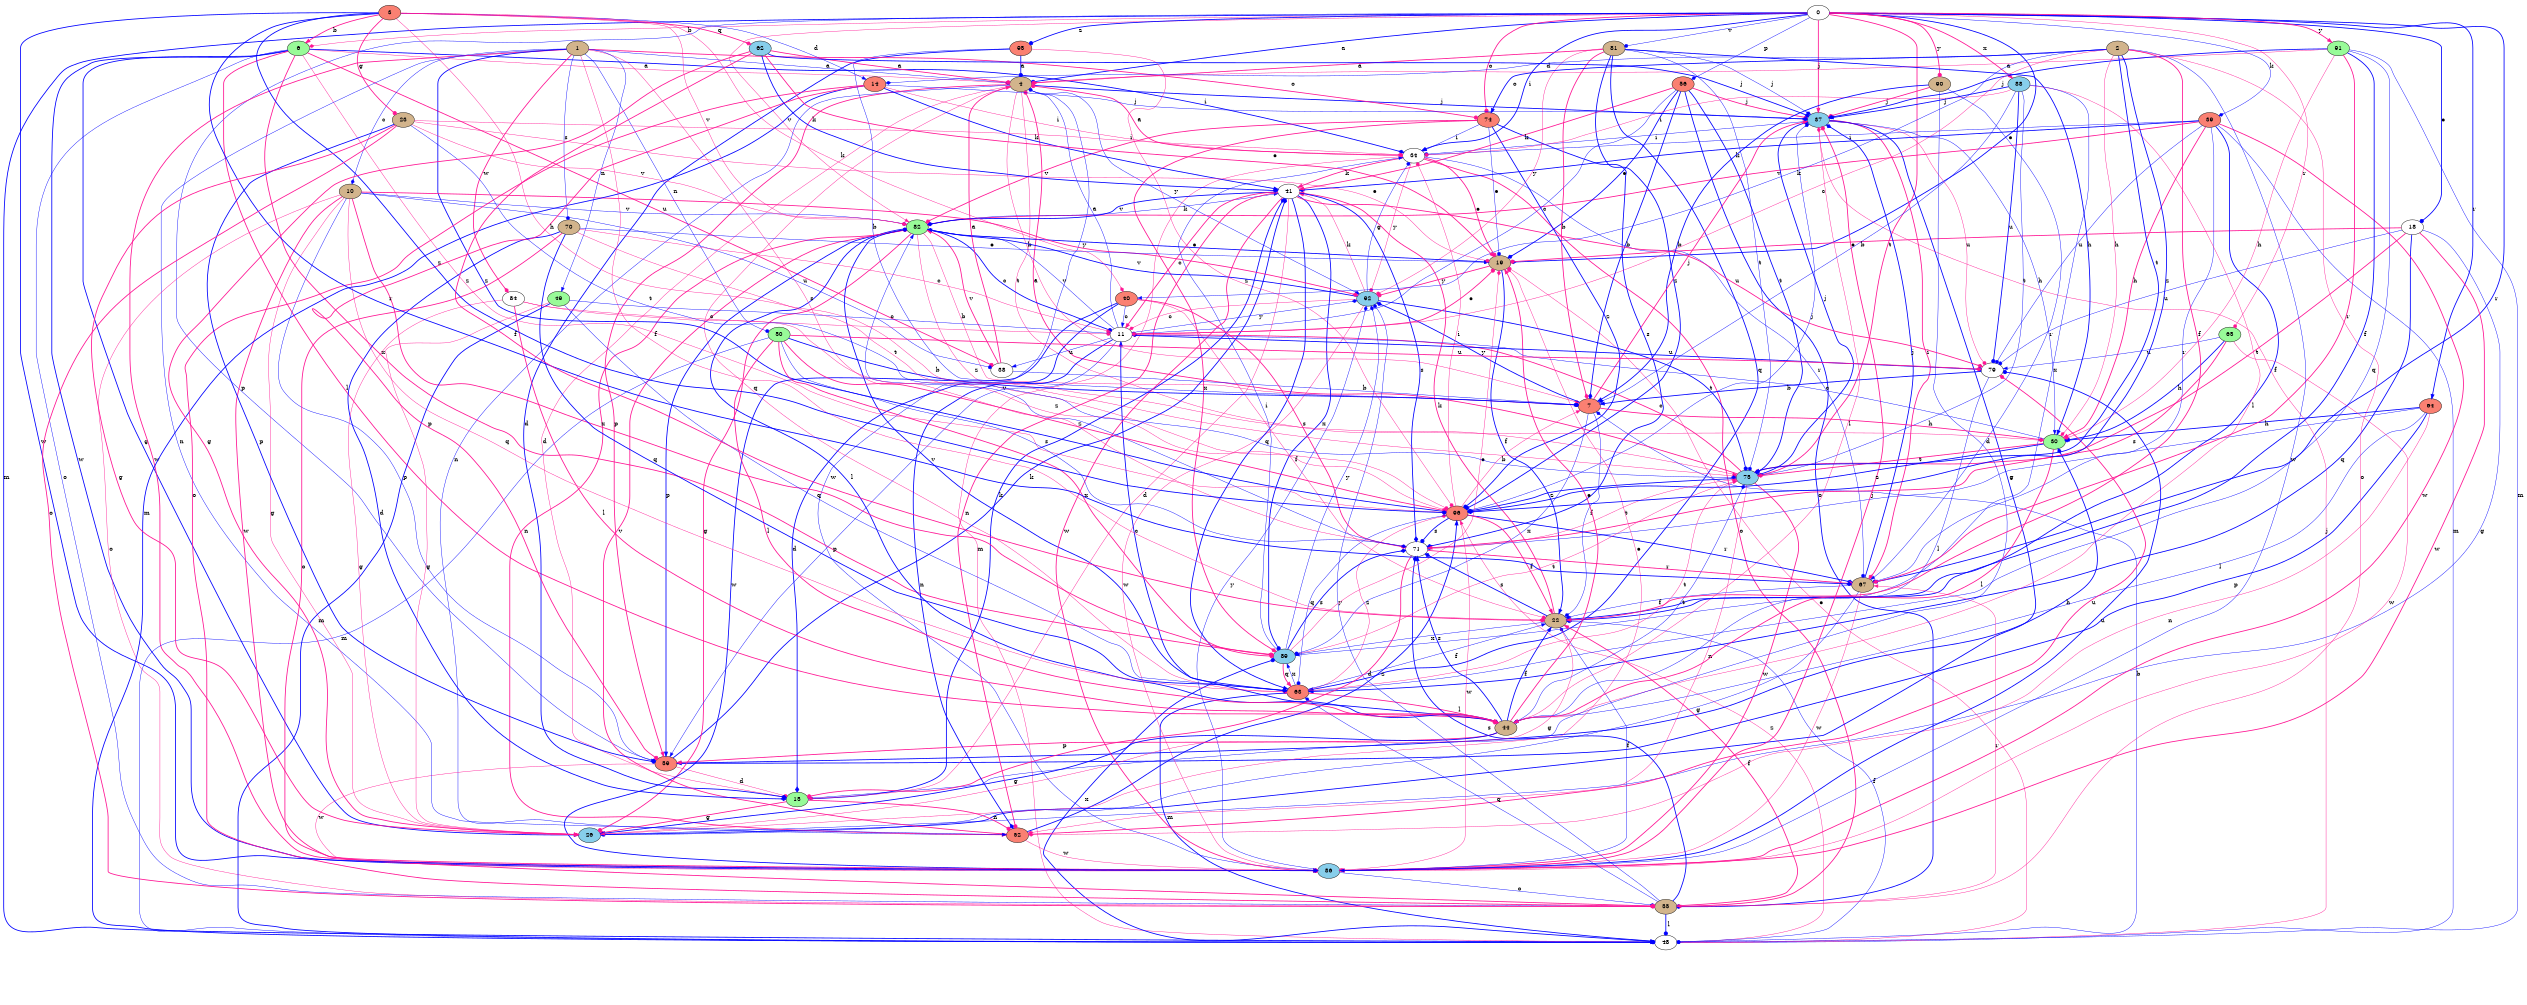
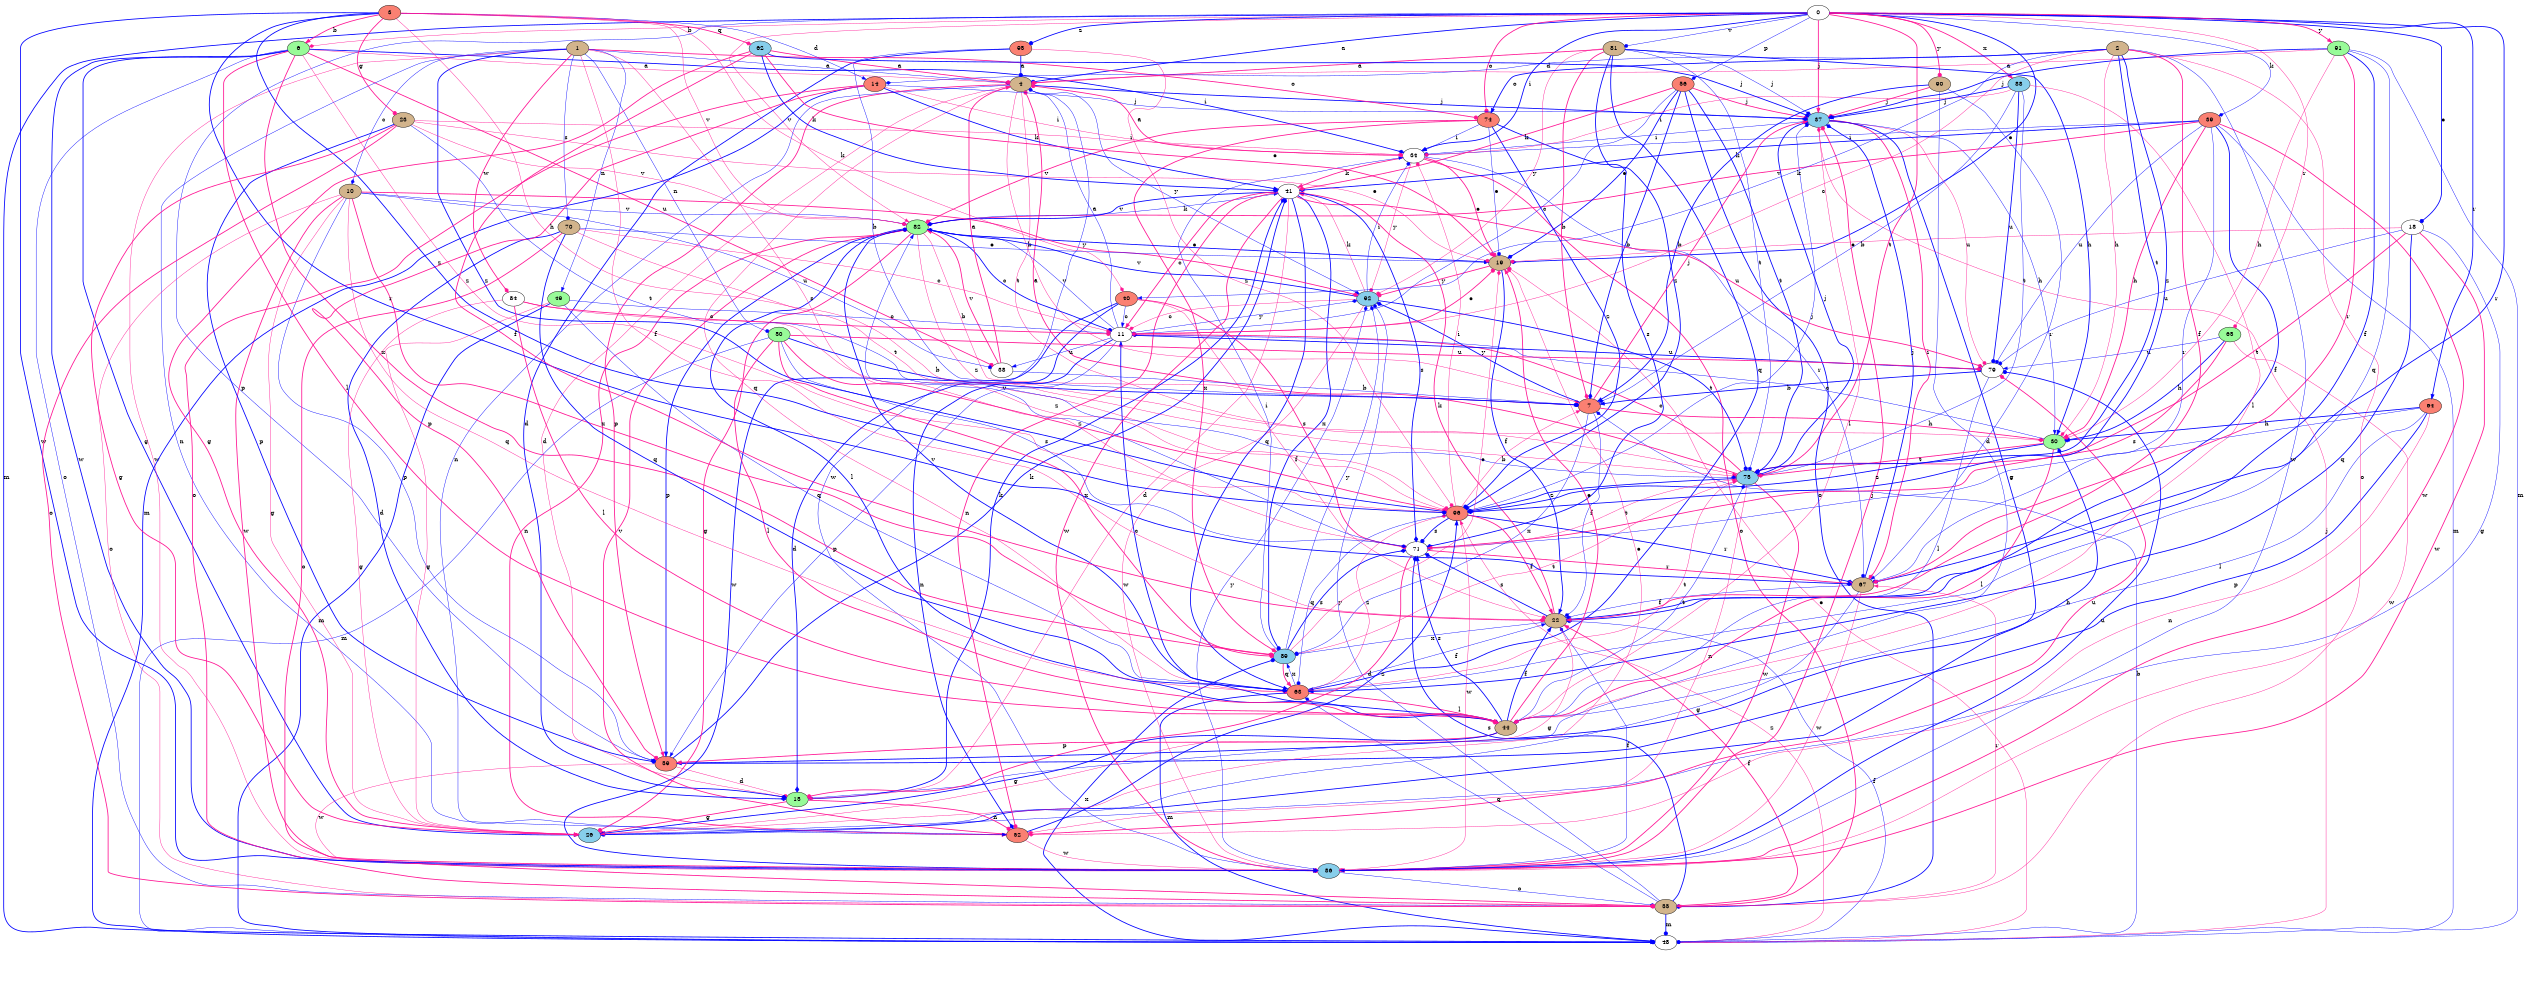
(1509, 140) -> (1509, 140)
(1379, 227) -> (1379, 227)
(1957, 238) -> (1957, 238)
(815, 324) -> (815, 324)
(1290, 404) -> (1290, 404)
(1971, 524) -> none
(1798, 605) -> (1798, 605)
(1011, 675) -> none
(250, 789) -> (250, 789)
(1669, 925) -> (1669, 925)
